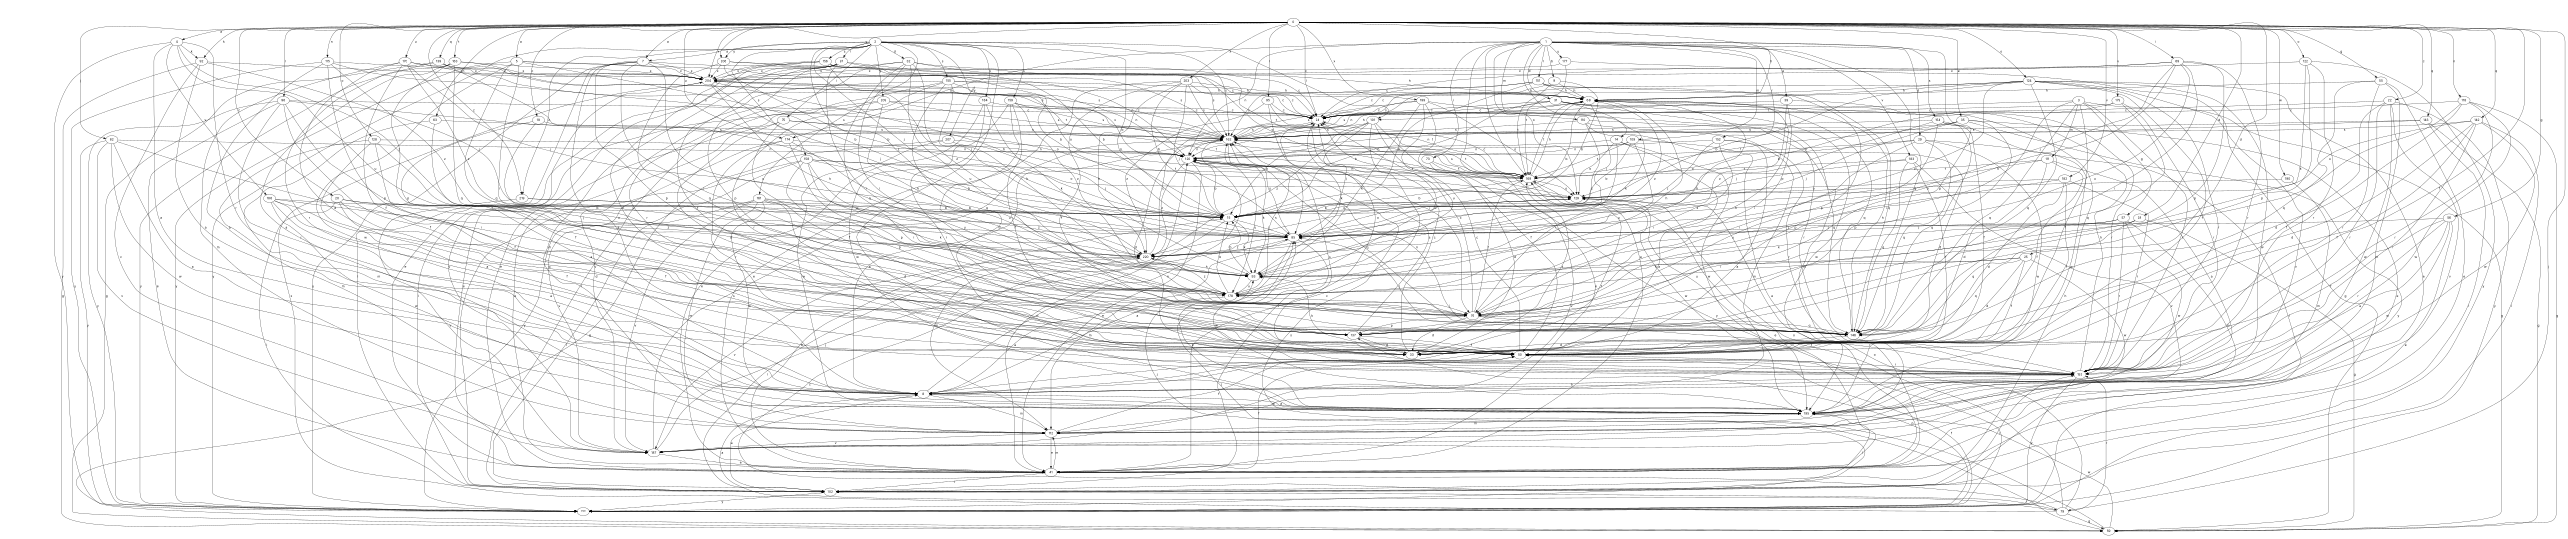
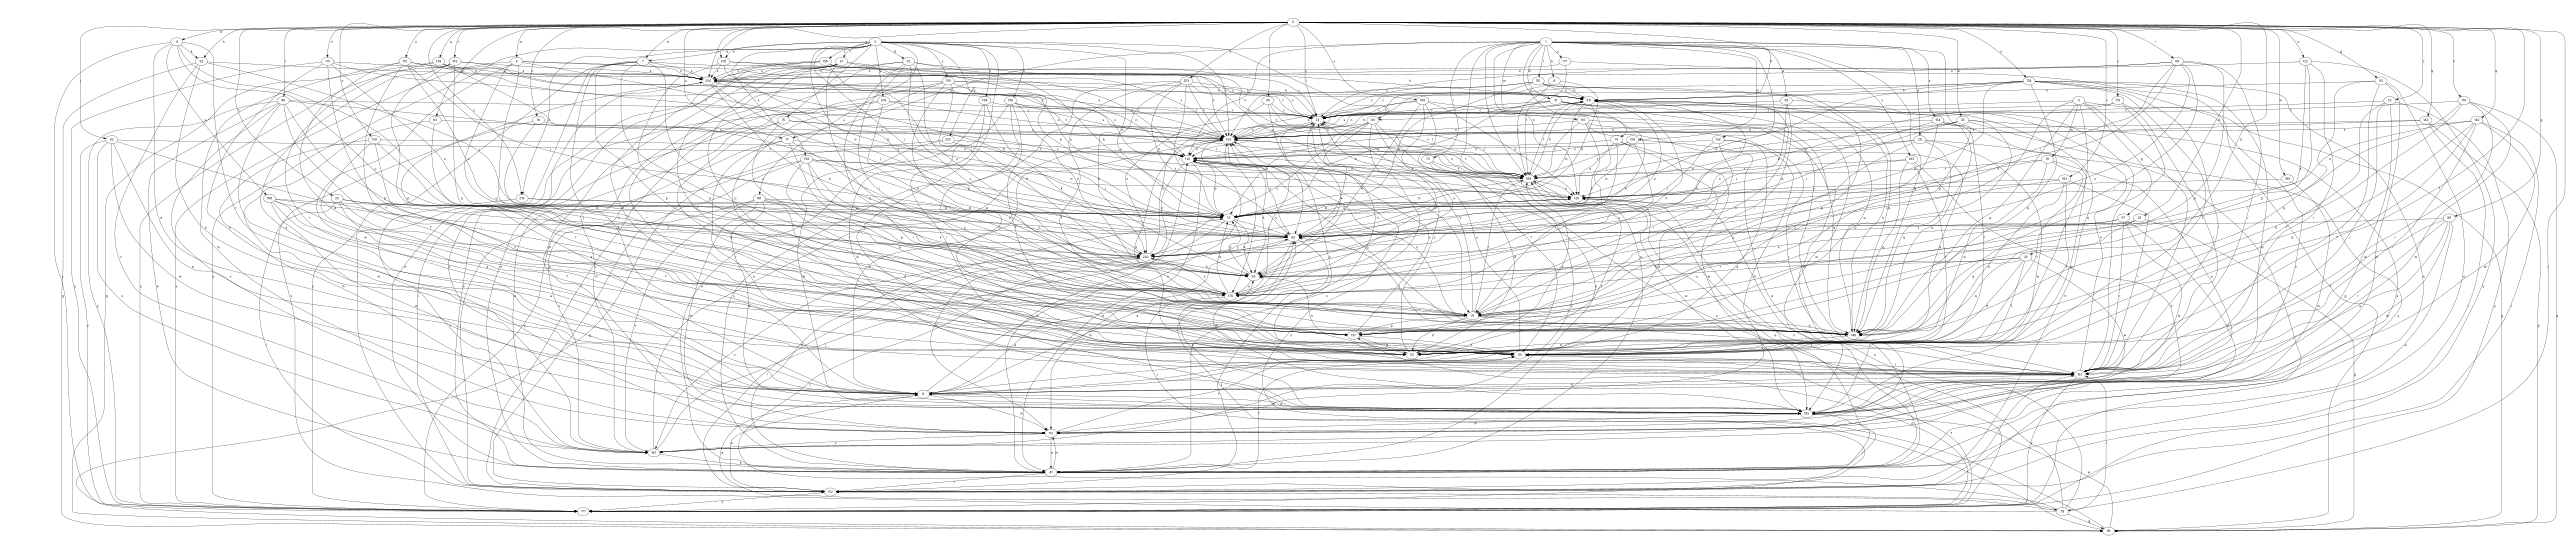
(788, 140) -> (788, 140)
none -> (1554, 149)
(1352, 301) -> none
(1678, 447) -> (321, 329)
